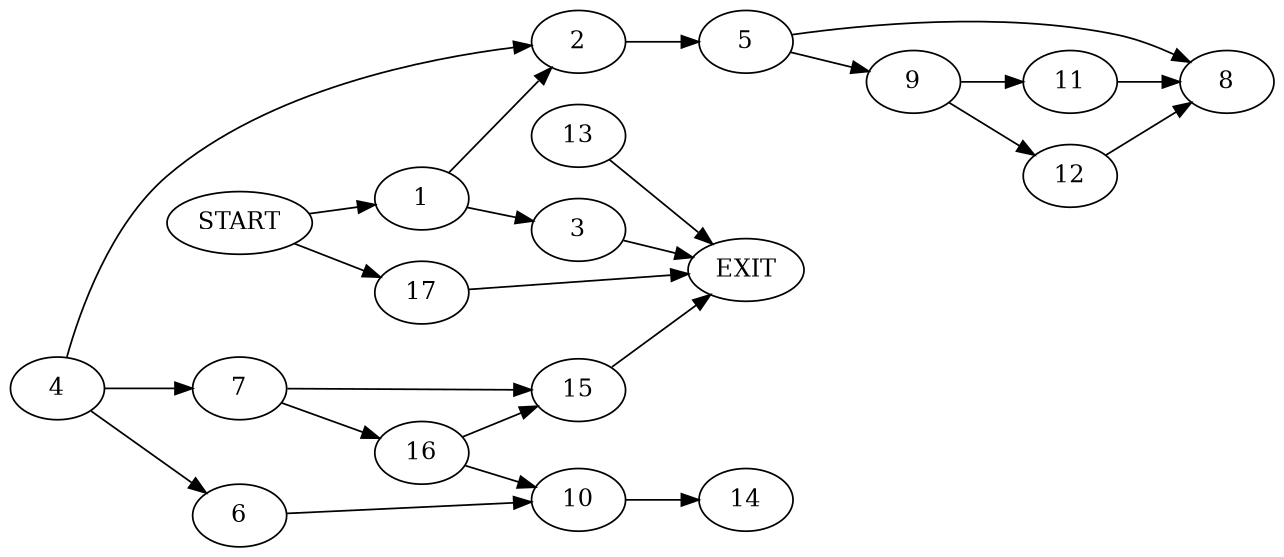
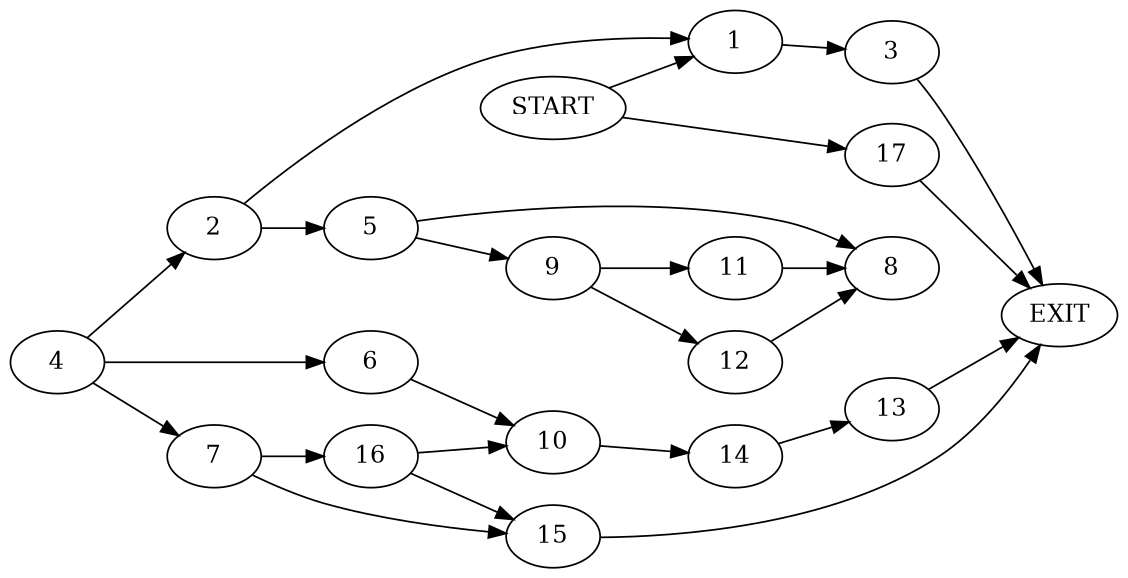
(494, 127) -> (441, 76)
none -> (805, 435)
